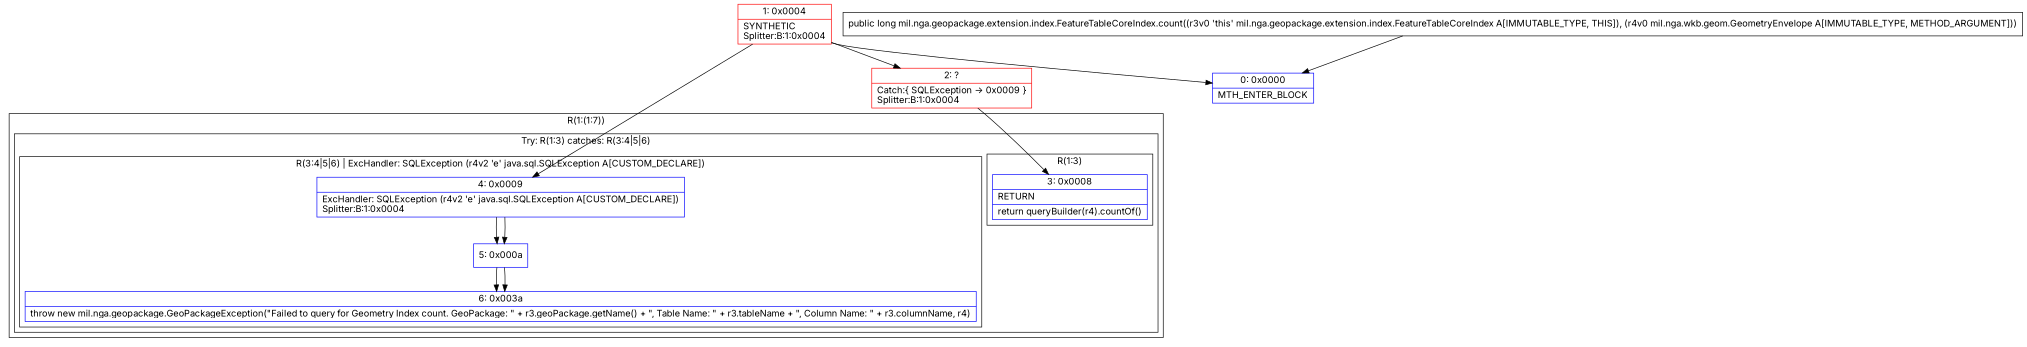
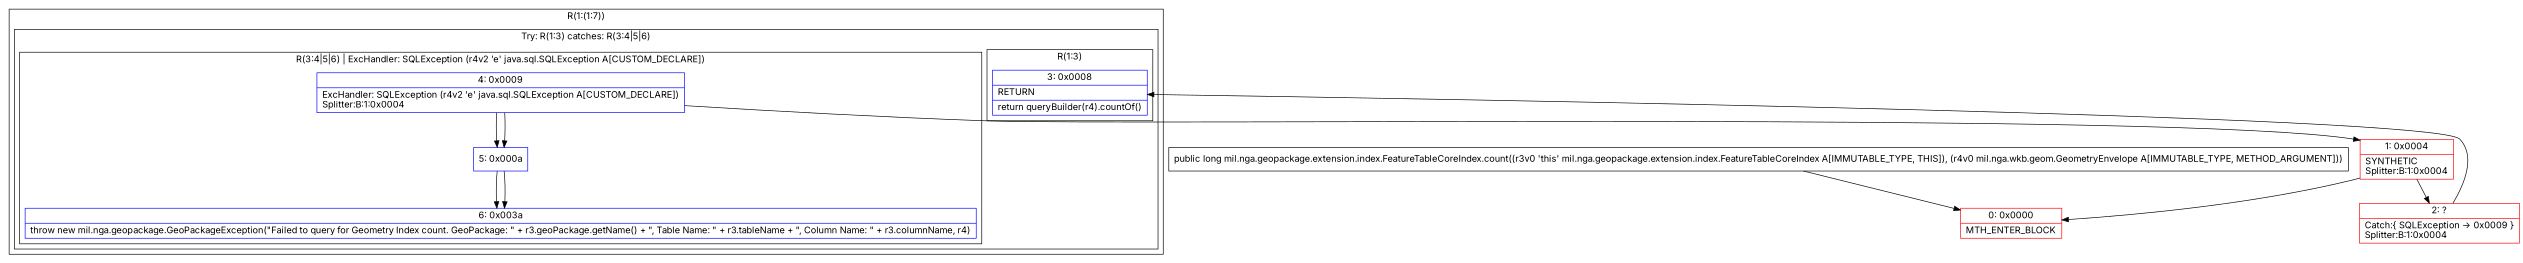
(1263, 88) -> (2011, 223)
(645, 109) -> (1519, 122)
